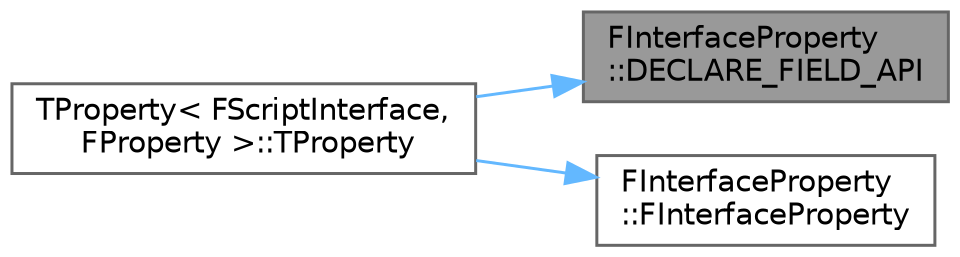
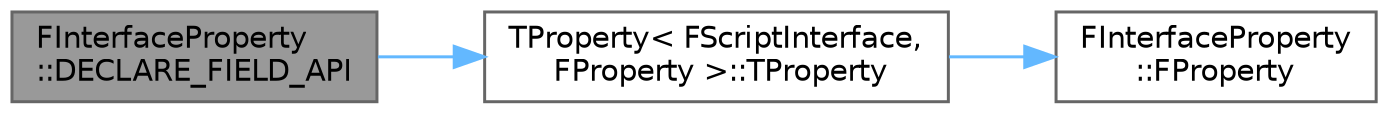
(514, 91) -> (416, 57)
(766, 200) -> (1216, 57)
